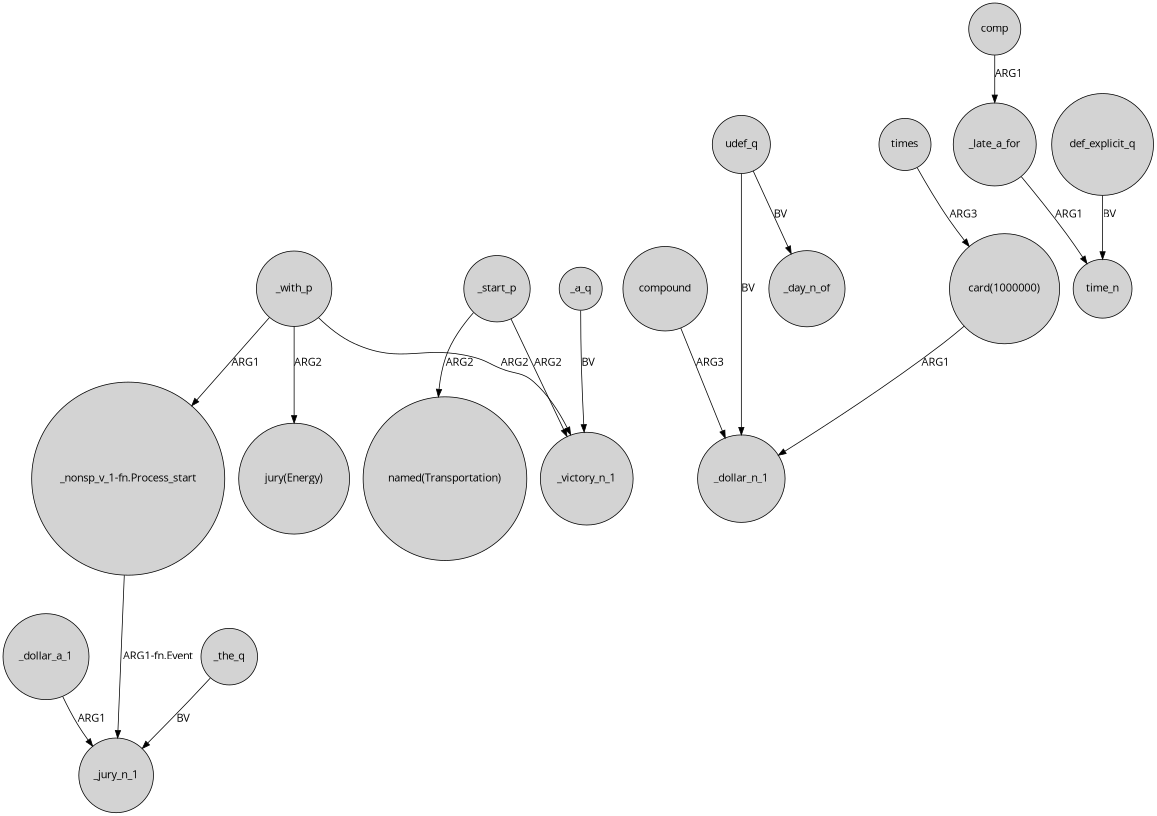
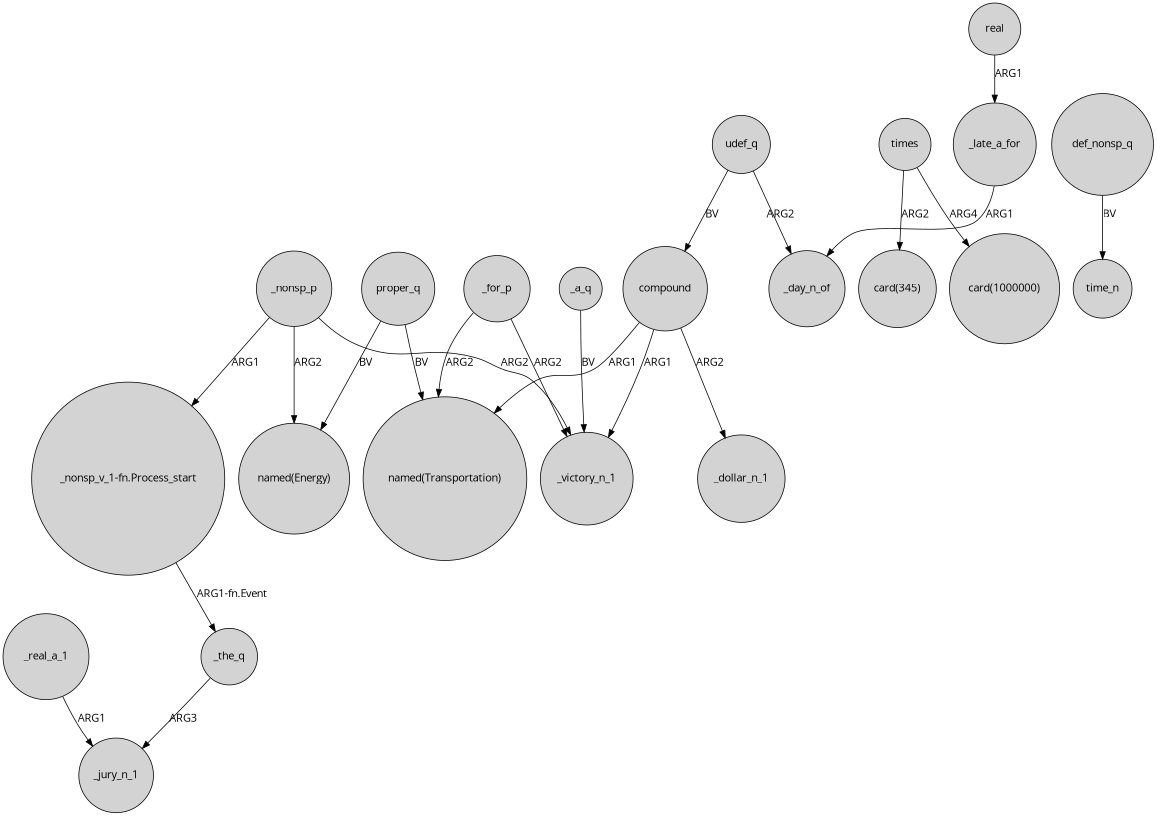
(995, 29) -> (995, 29)
(1103, 144) -> (1103, 144)
(781, 215) -> (781, 215)
(963, 215) -> (963, 215)
(1053, 216) -> (922, 229)
(294, 289) -> (294, 289)
none -> (398, 289)
(497, 289) -> (497, 289)
none -> (897, 289)
(741, 300) -> (708, 207)
(710, 363) -> (710, 363)
none -> (575, 375)
none -> (635, 381)
(876, 391) -> none
(294, 479) -> (294, 479)
(121, 653) -> (194, 594)
(46, 657) -> (46, 657)
(183, 719) -> (183, 719)
